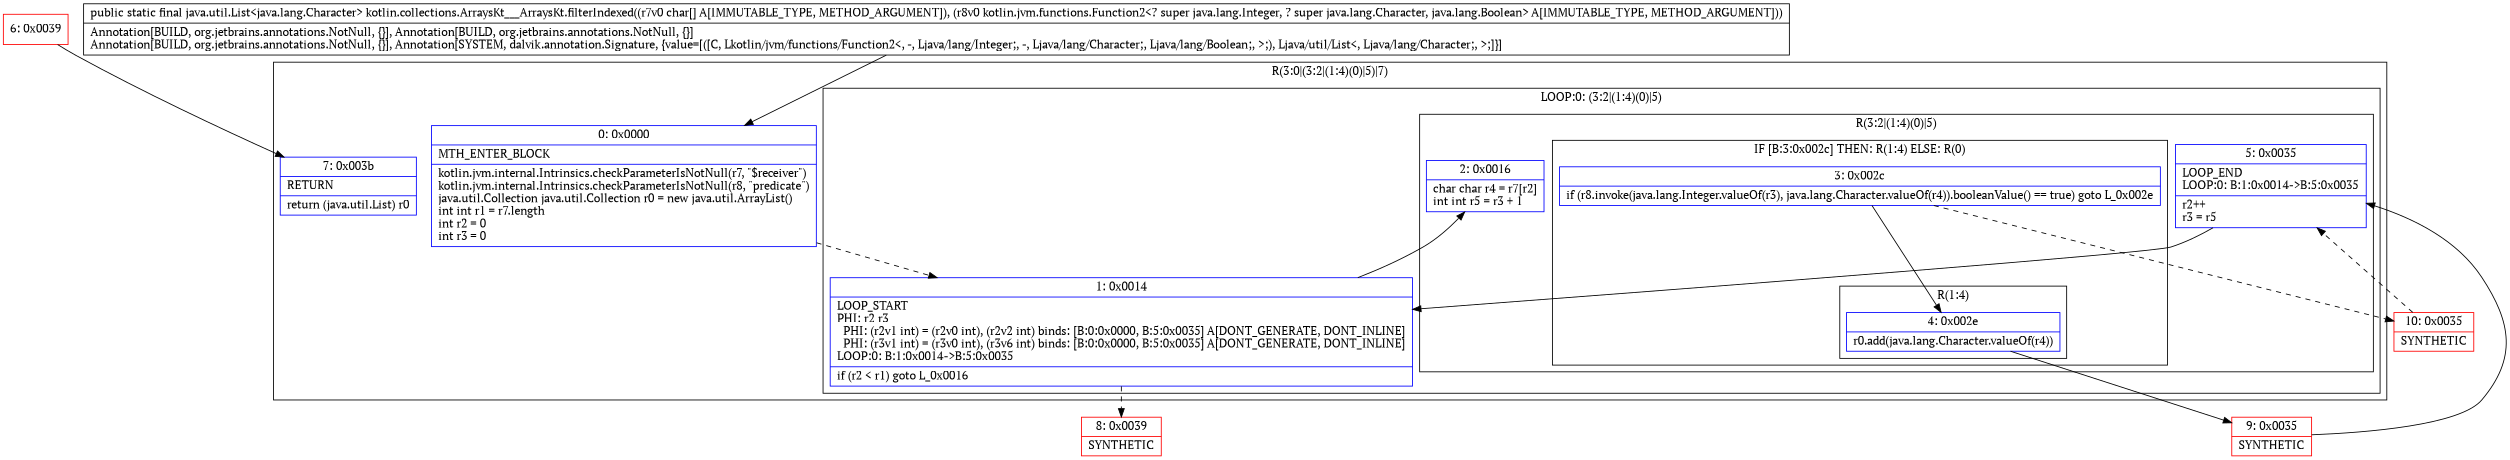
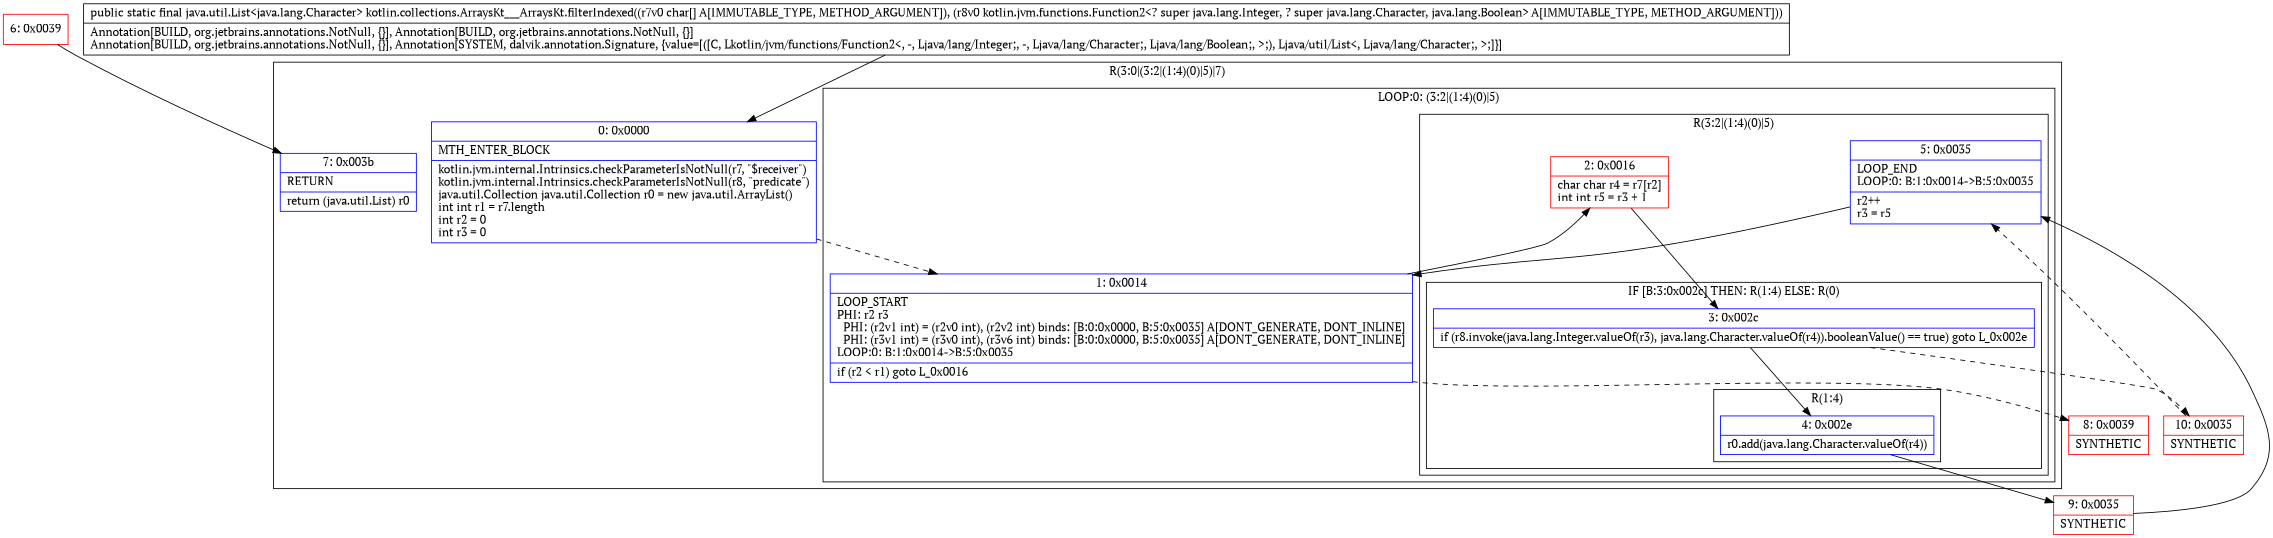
(1485, 186) -> (1610, 182)
none -> (1672, 255)
